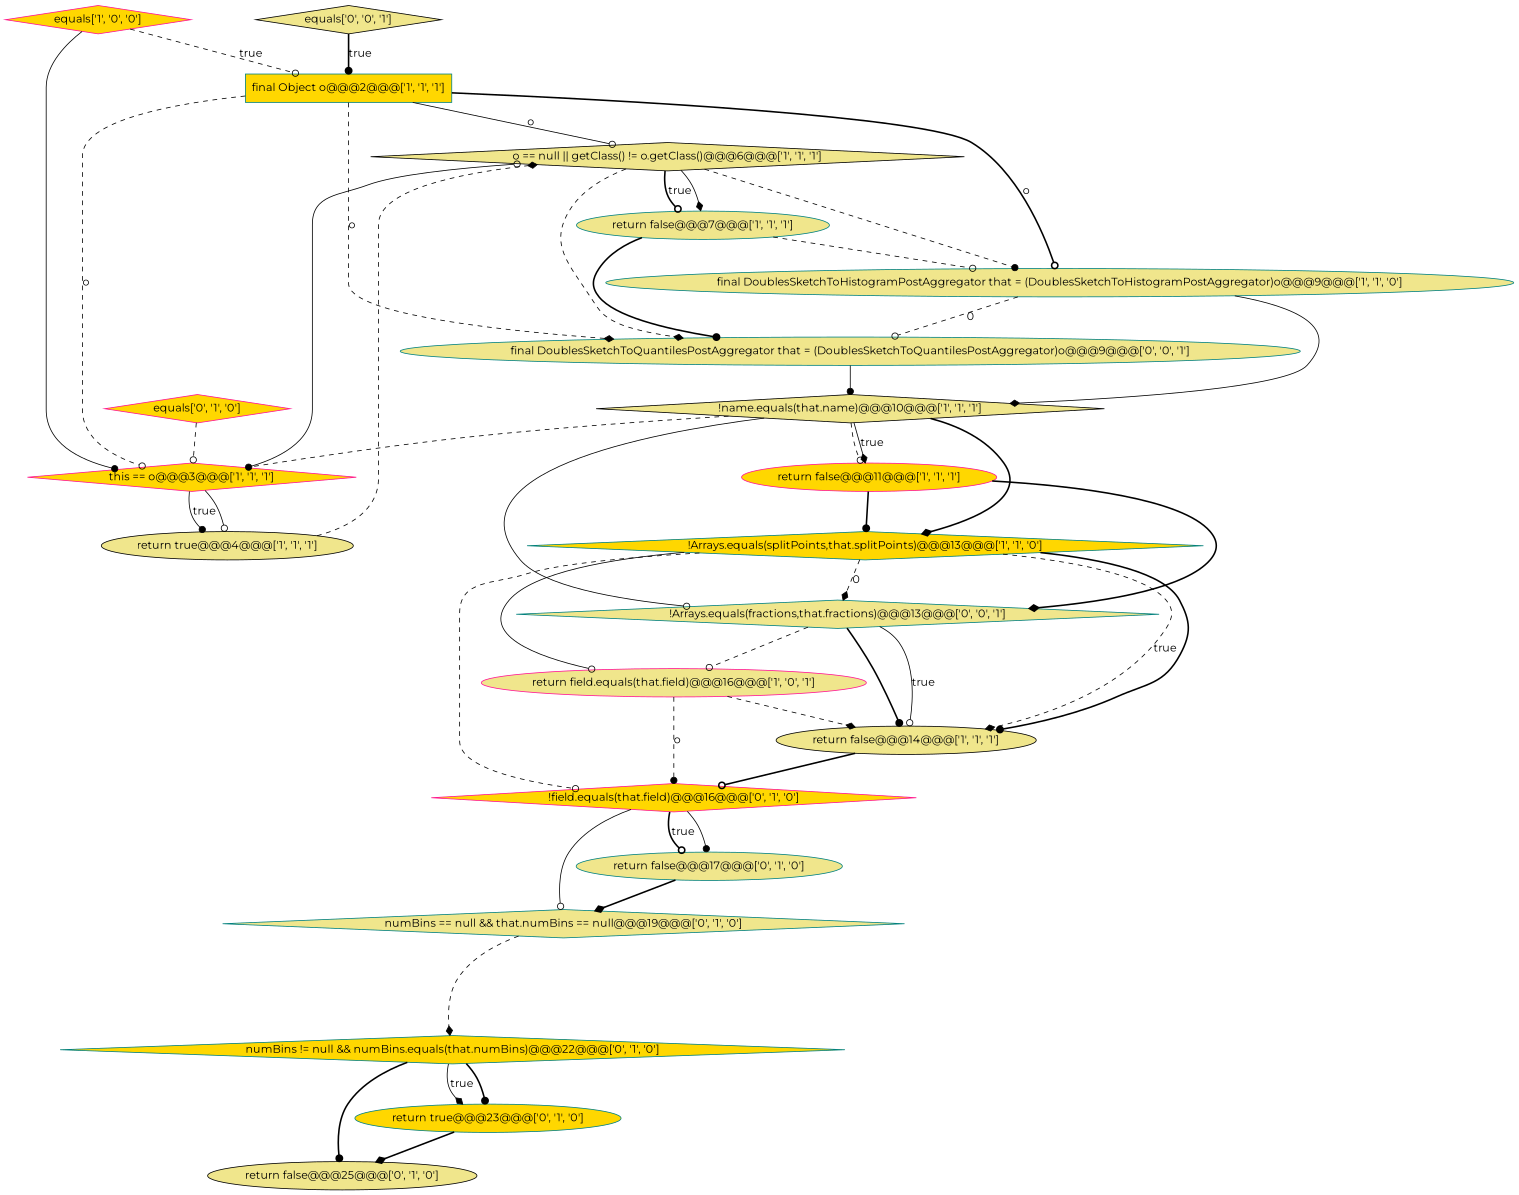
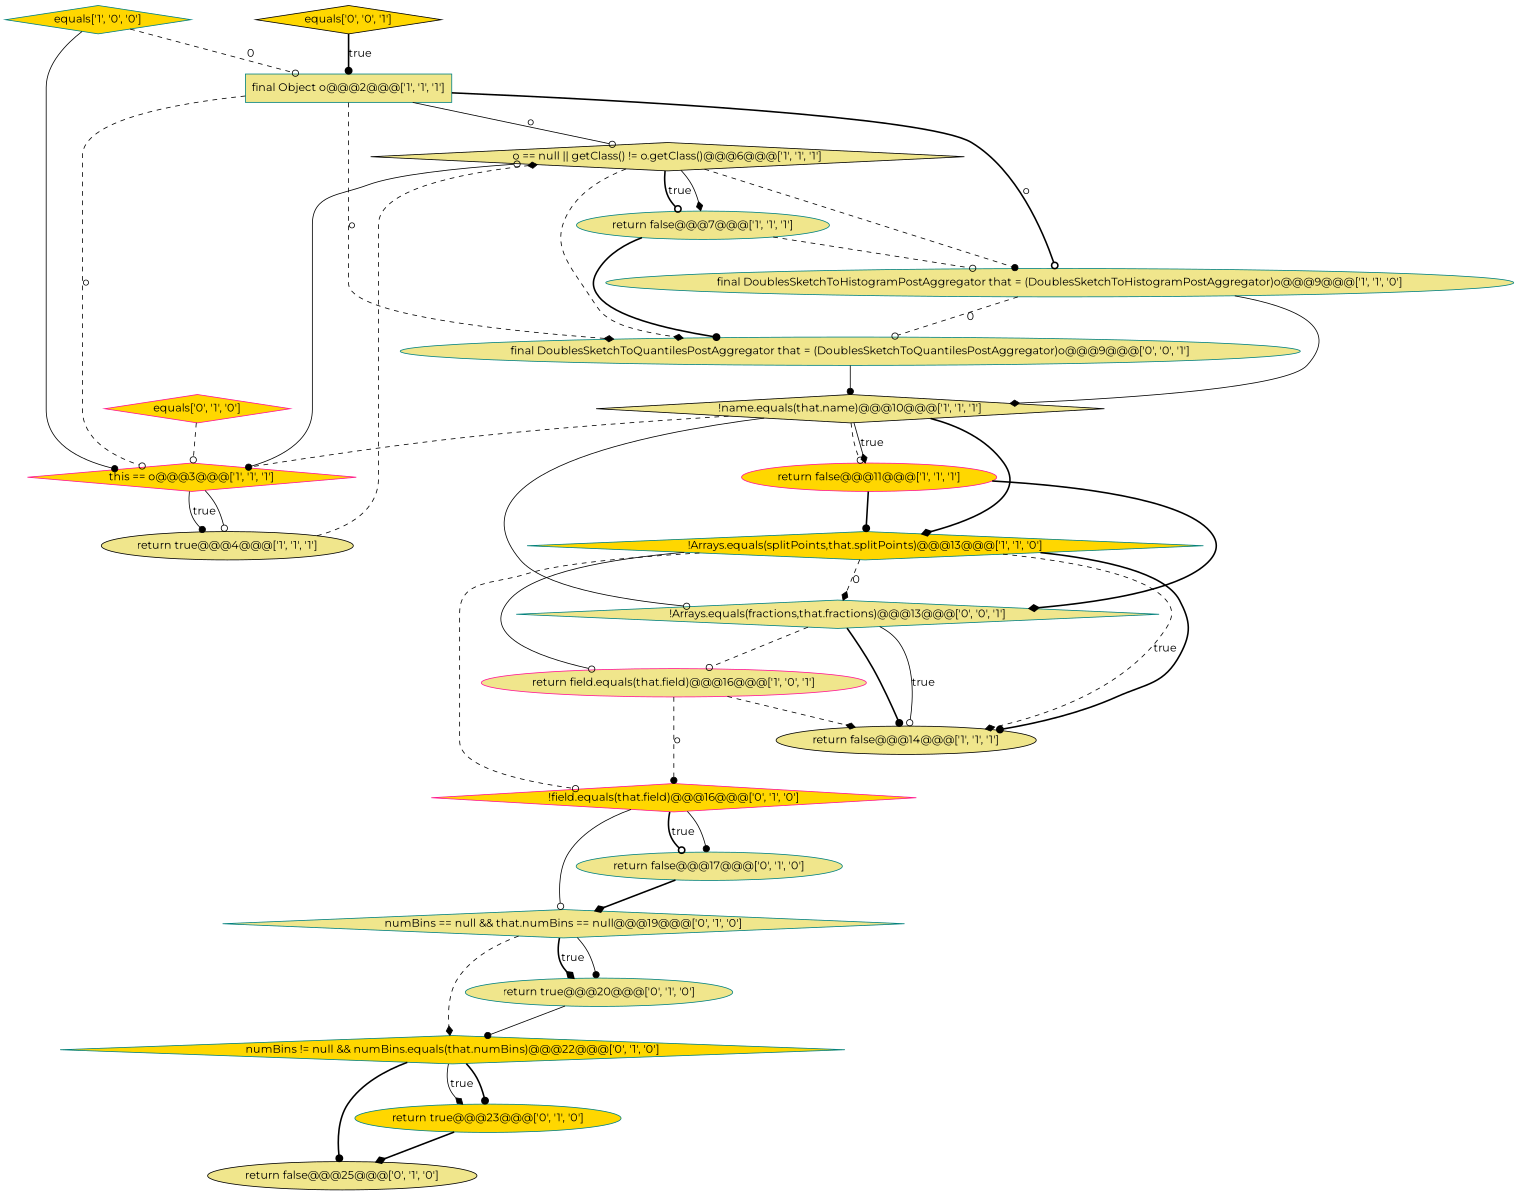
(98, 20) -> (98, 20)
(349, 20) -> (349, 20)
(251, 54) -> (251, 54)
(349, 88) -> (349, 88)
(790, 769) -> none
none -> (599, 992)
